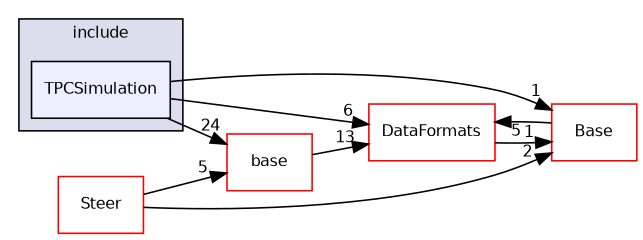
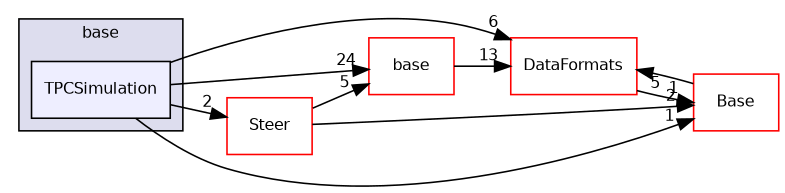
(101, 34) -> (101, 34)
none -> (193, 110)
